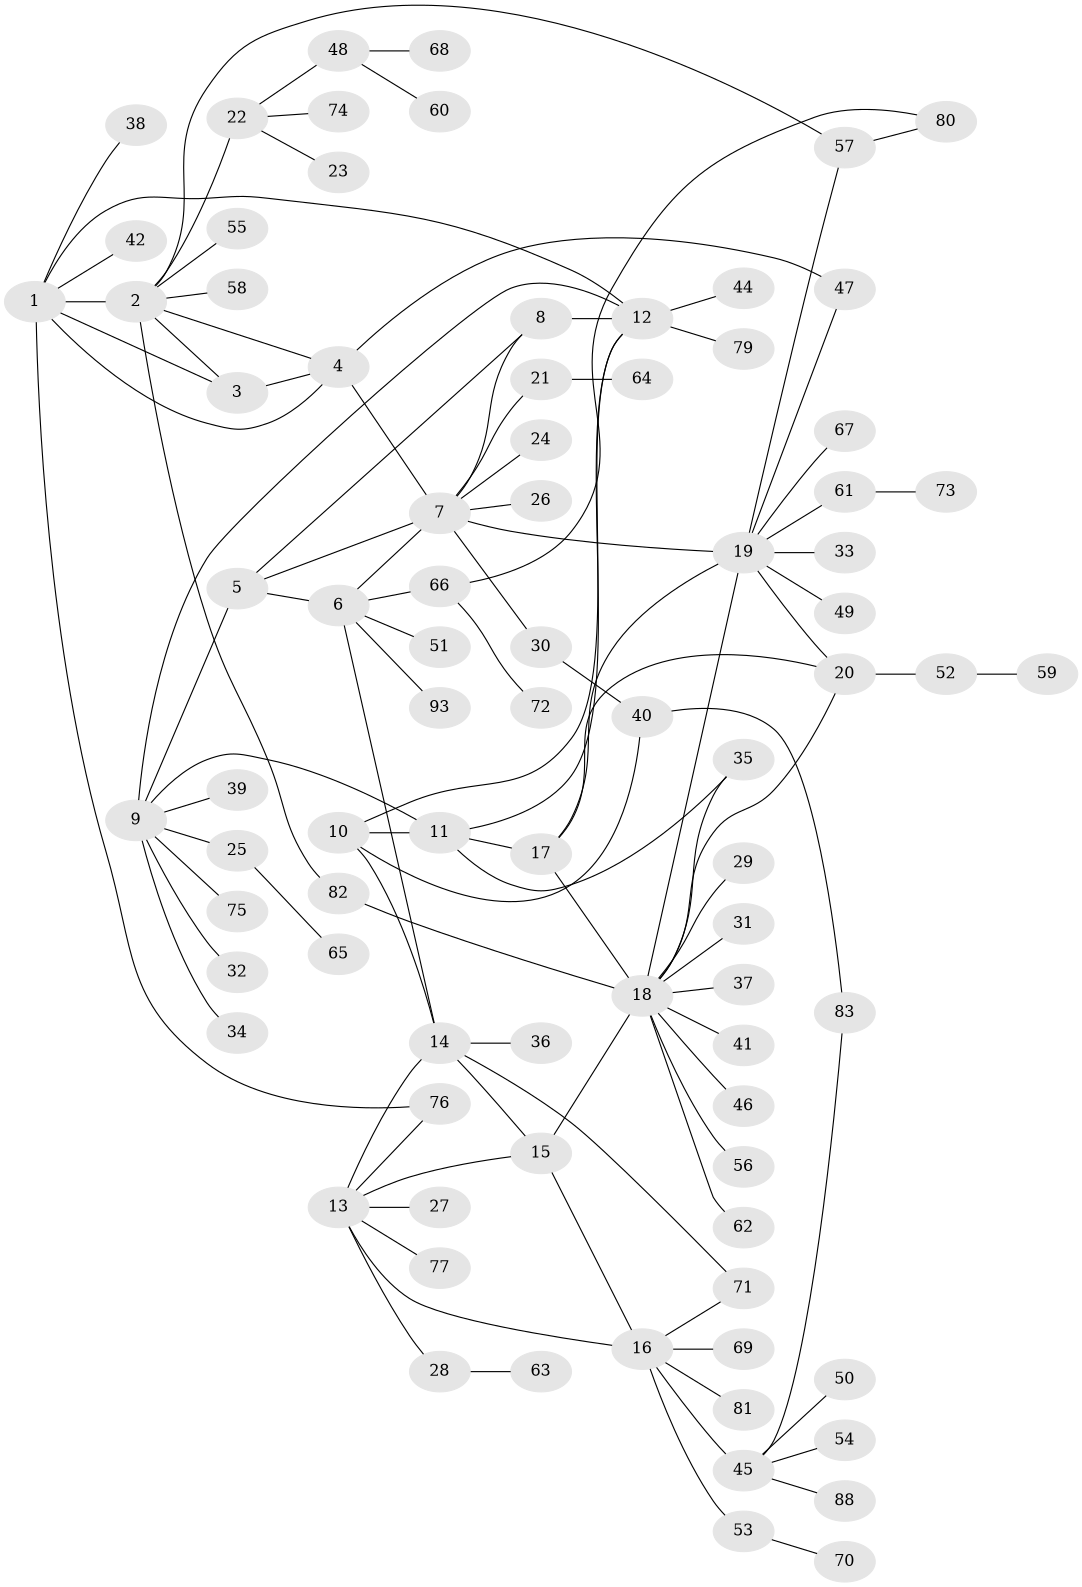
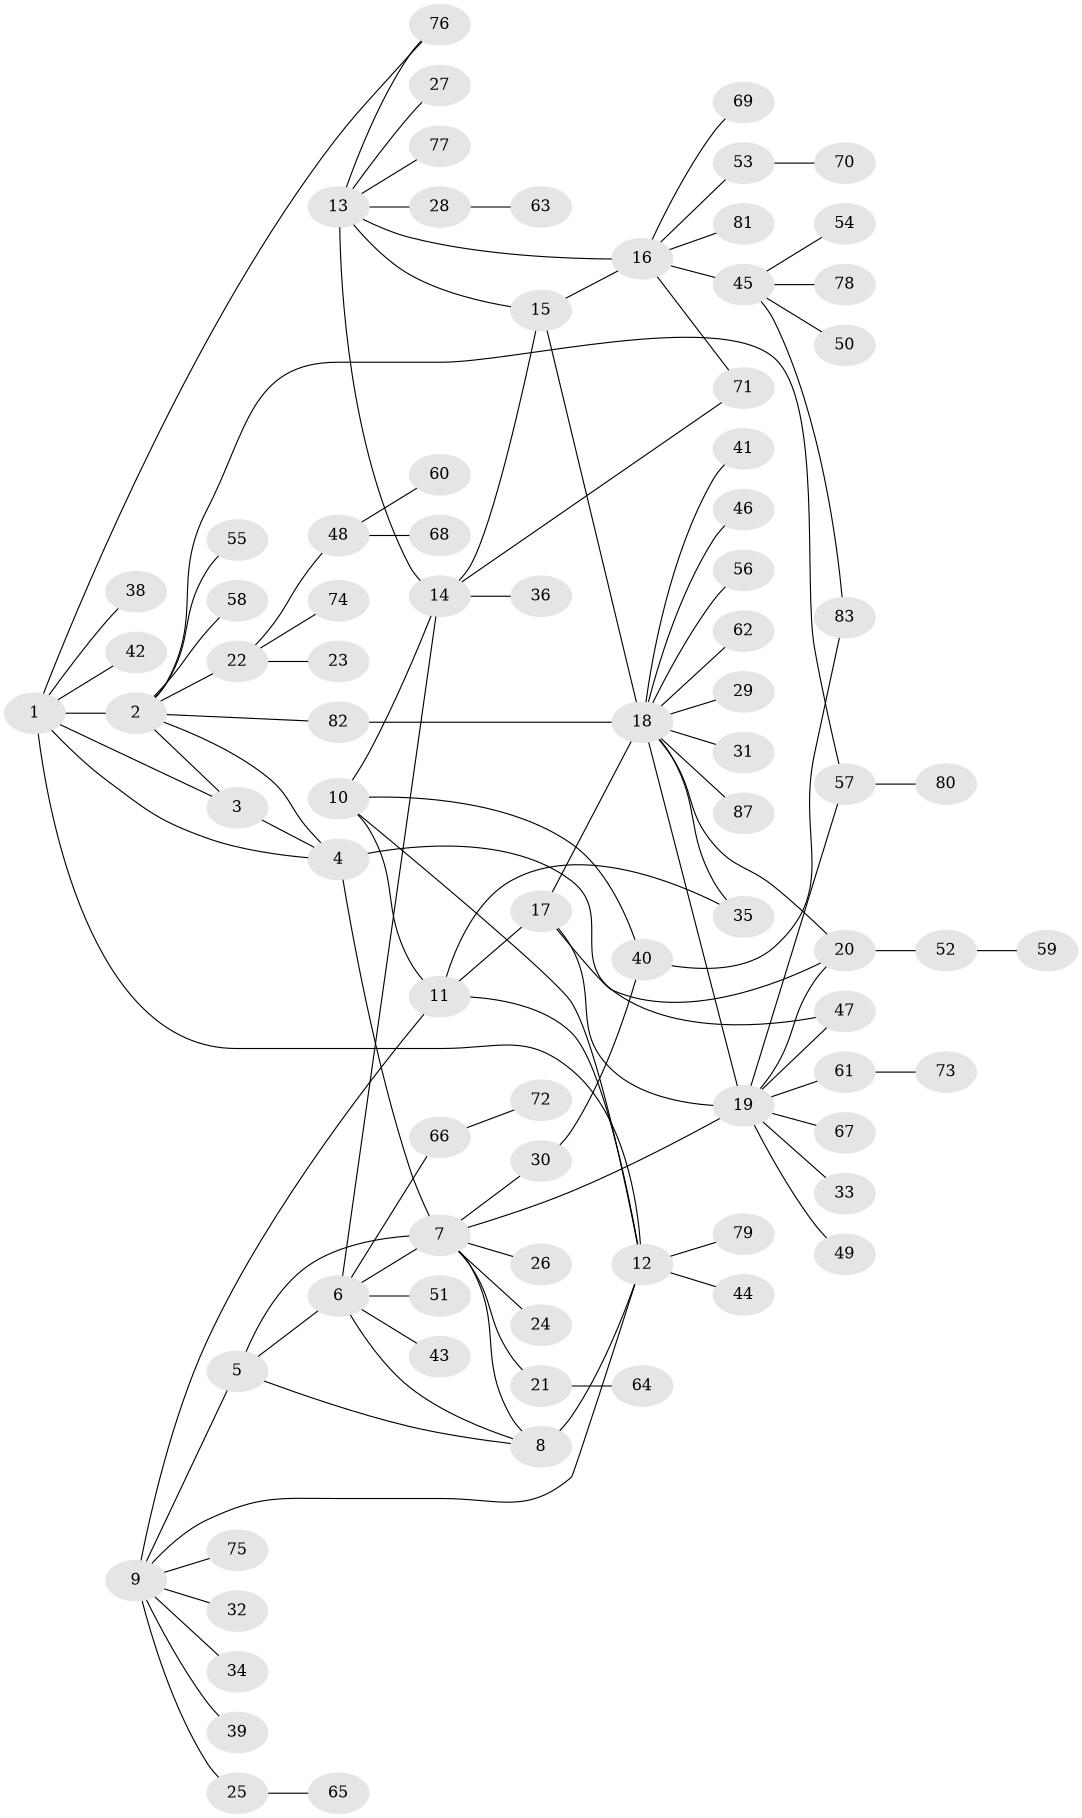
(614, 285) -> none
(440, 708) -> (440, 1357)
(744, 985) -> (744, 813)
none -> (419, 1394)
(845, 1501) -> (845, 285)
